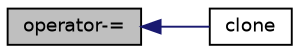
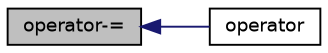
(251, 27) -> (265, 27)
